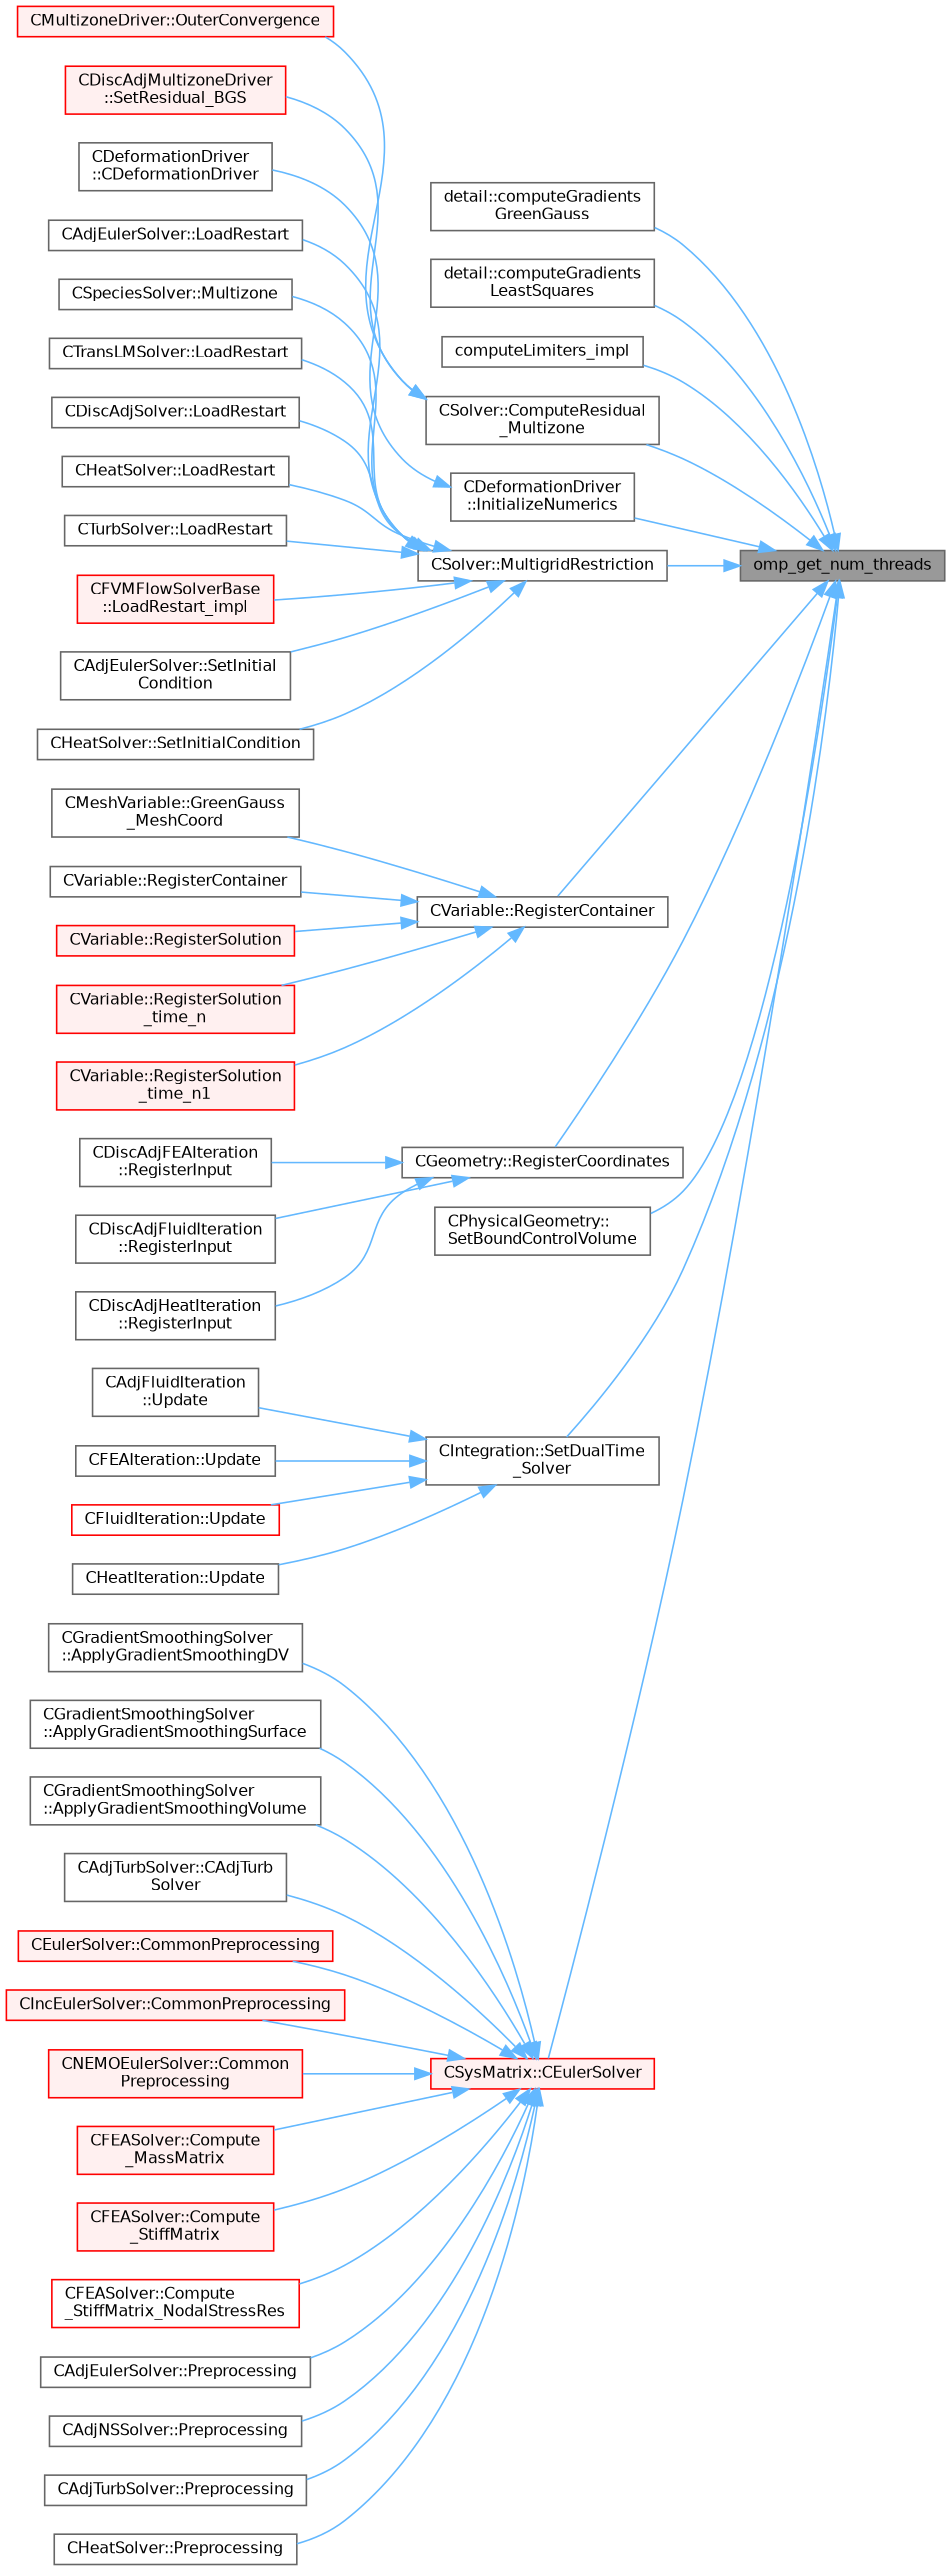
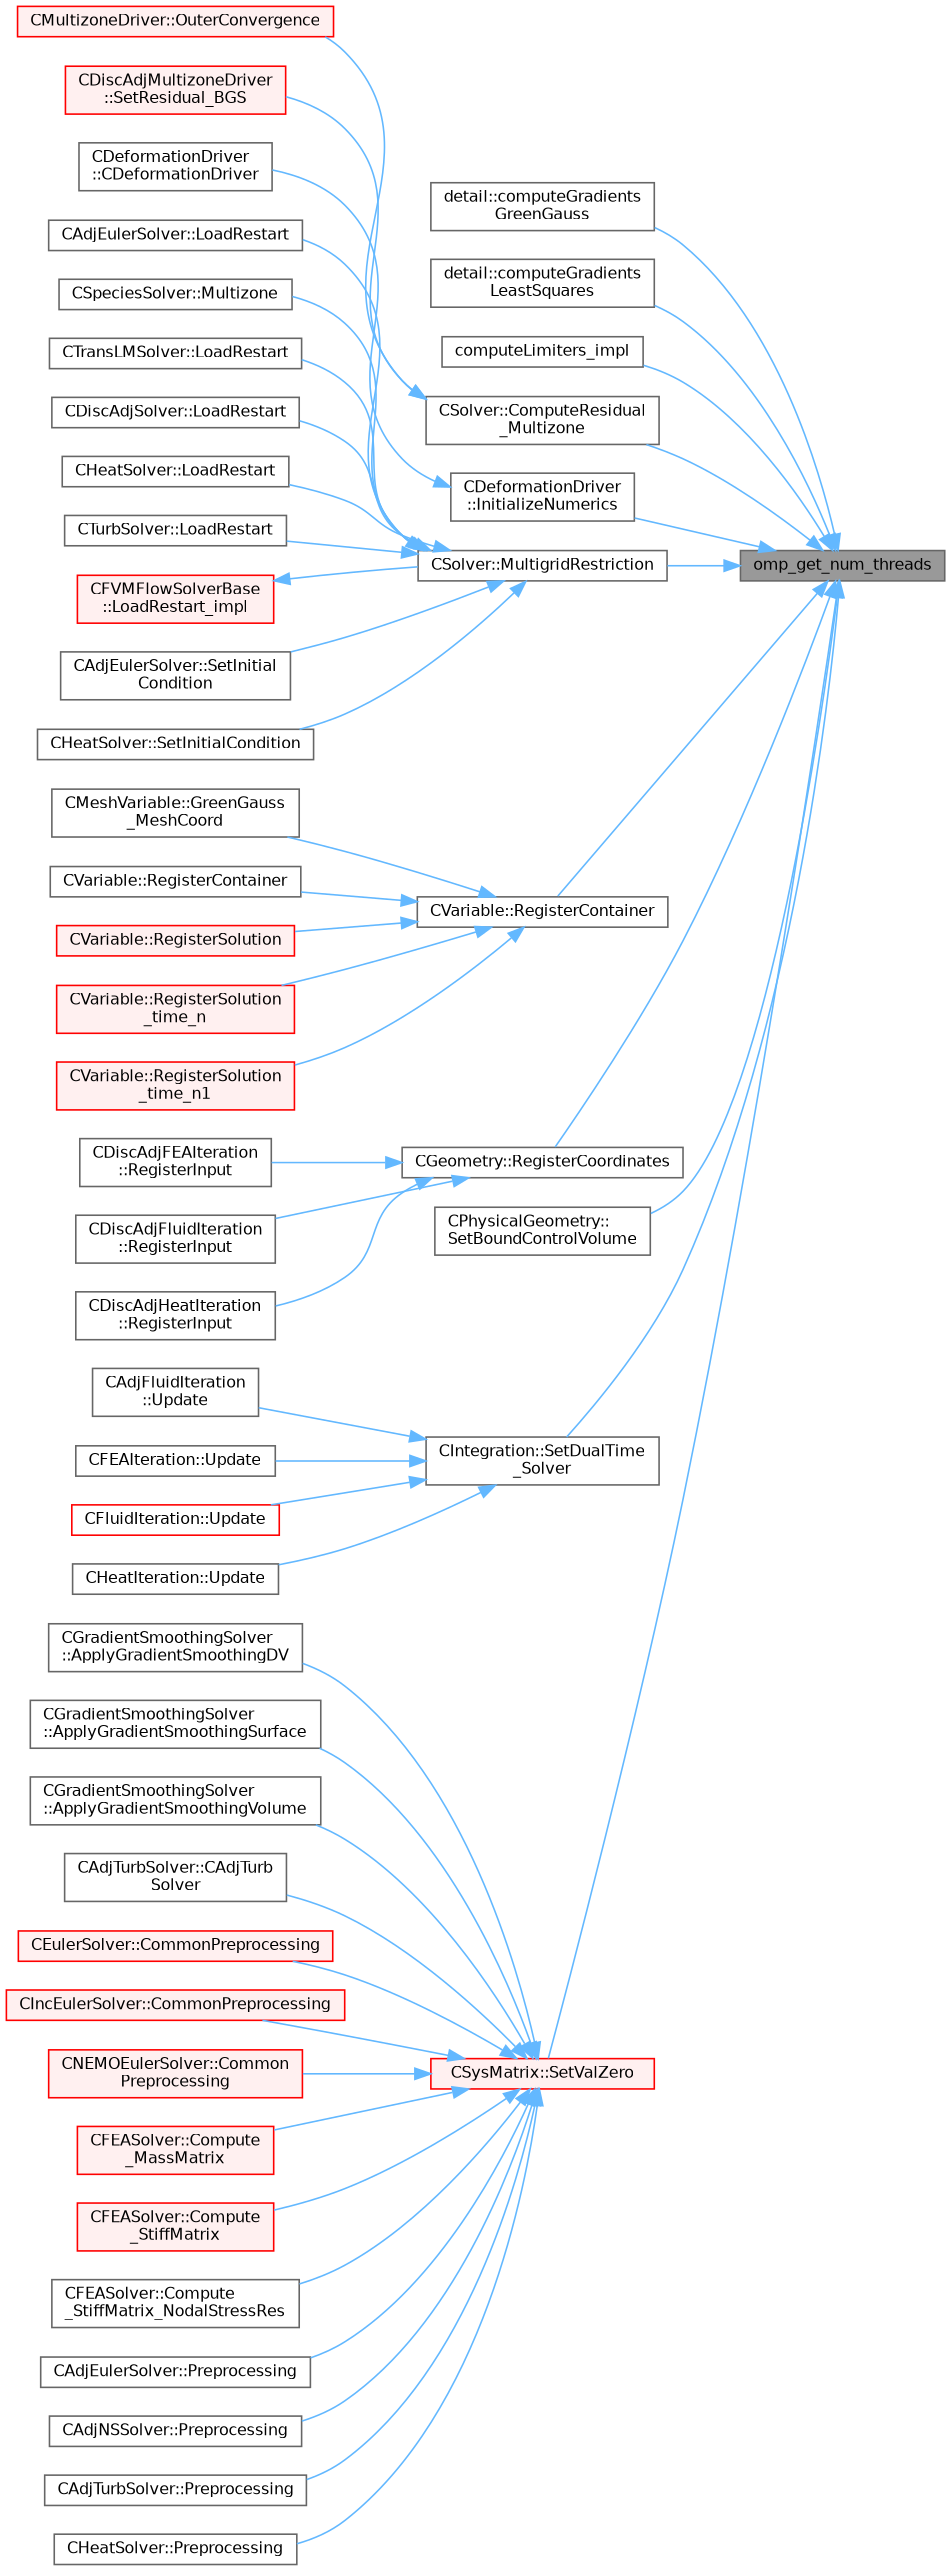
(364, 593) -> (354, 572)
(543, 2074) -> (543, 2074)
(176, 2304) -> (176, 2304)
